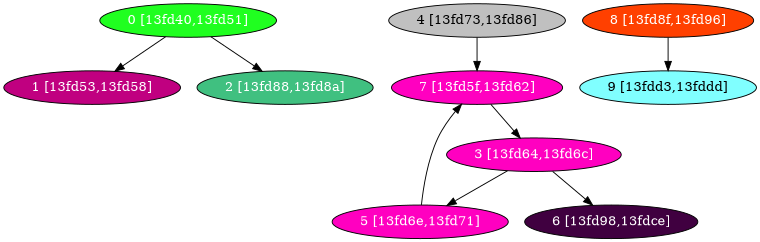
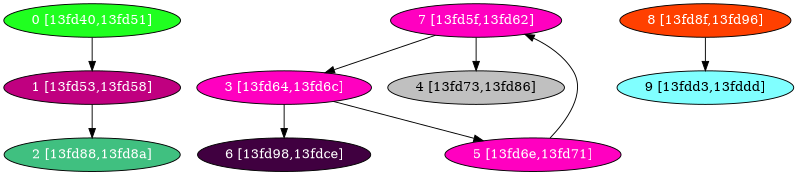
(477, 49) -> (476, 49)
(233, 51) -> (92, 117)
